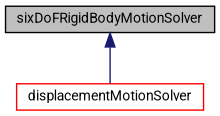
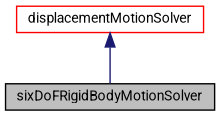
(110, 65) -> (110, 65)
